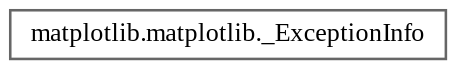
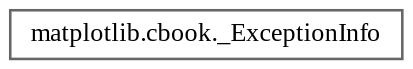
(228, 35) -> (206, 35)
